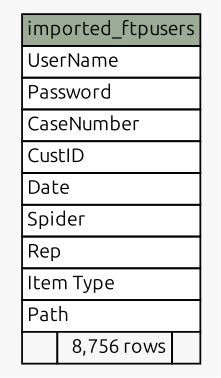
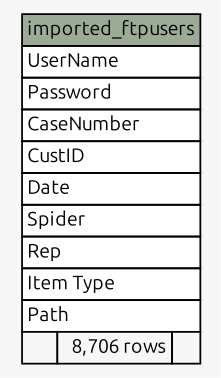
(119, 347) -> (119, 347)
